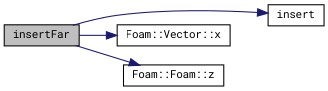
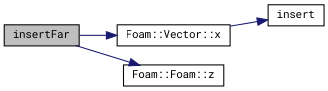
(165, 11) -> (244, 24)
